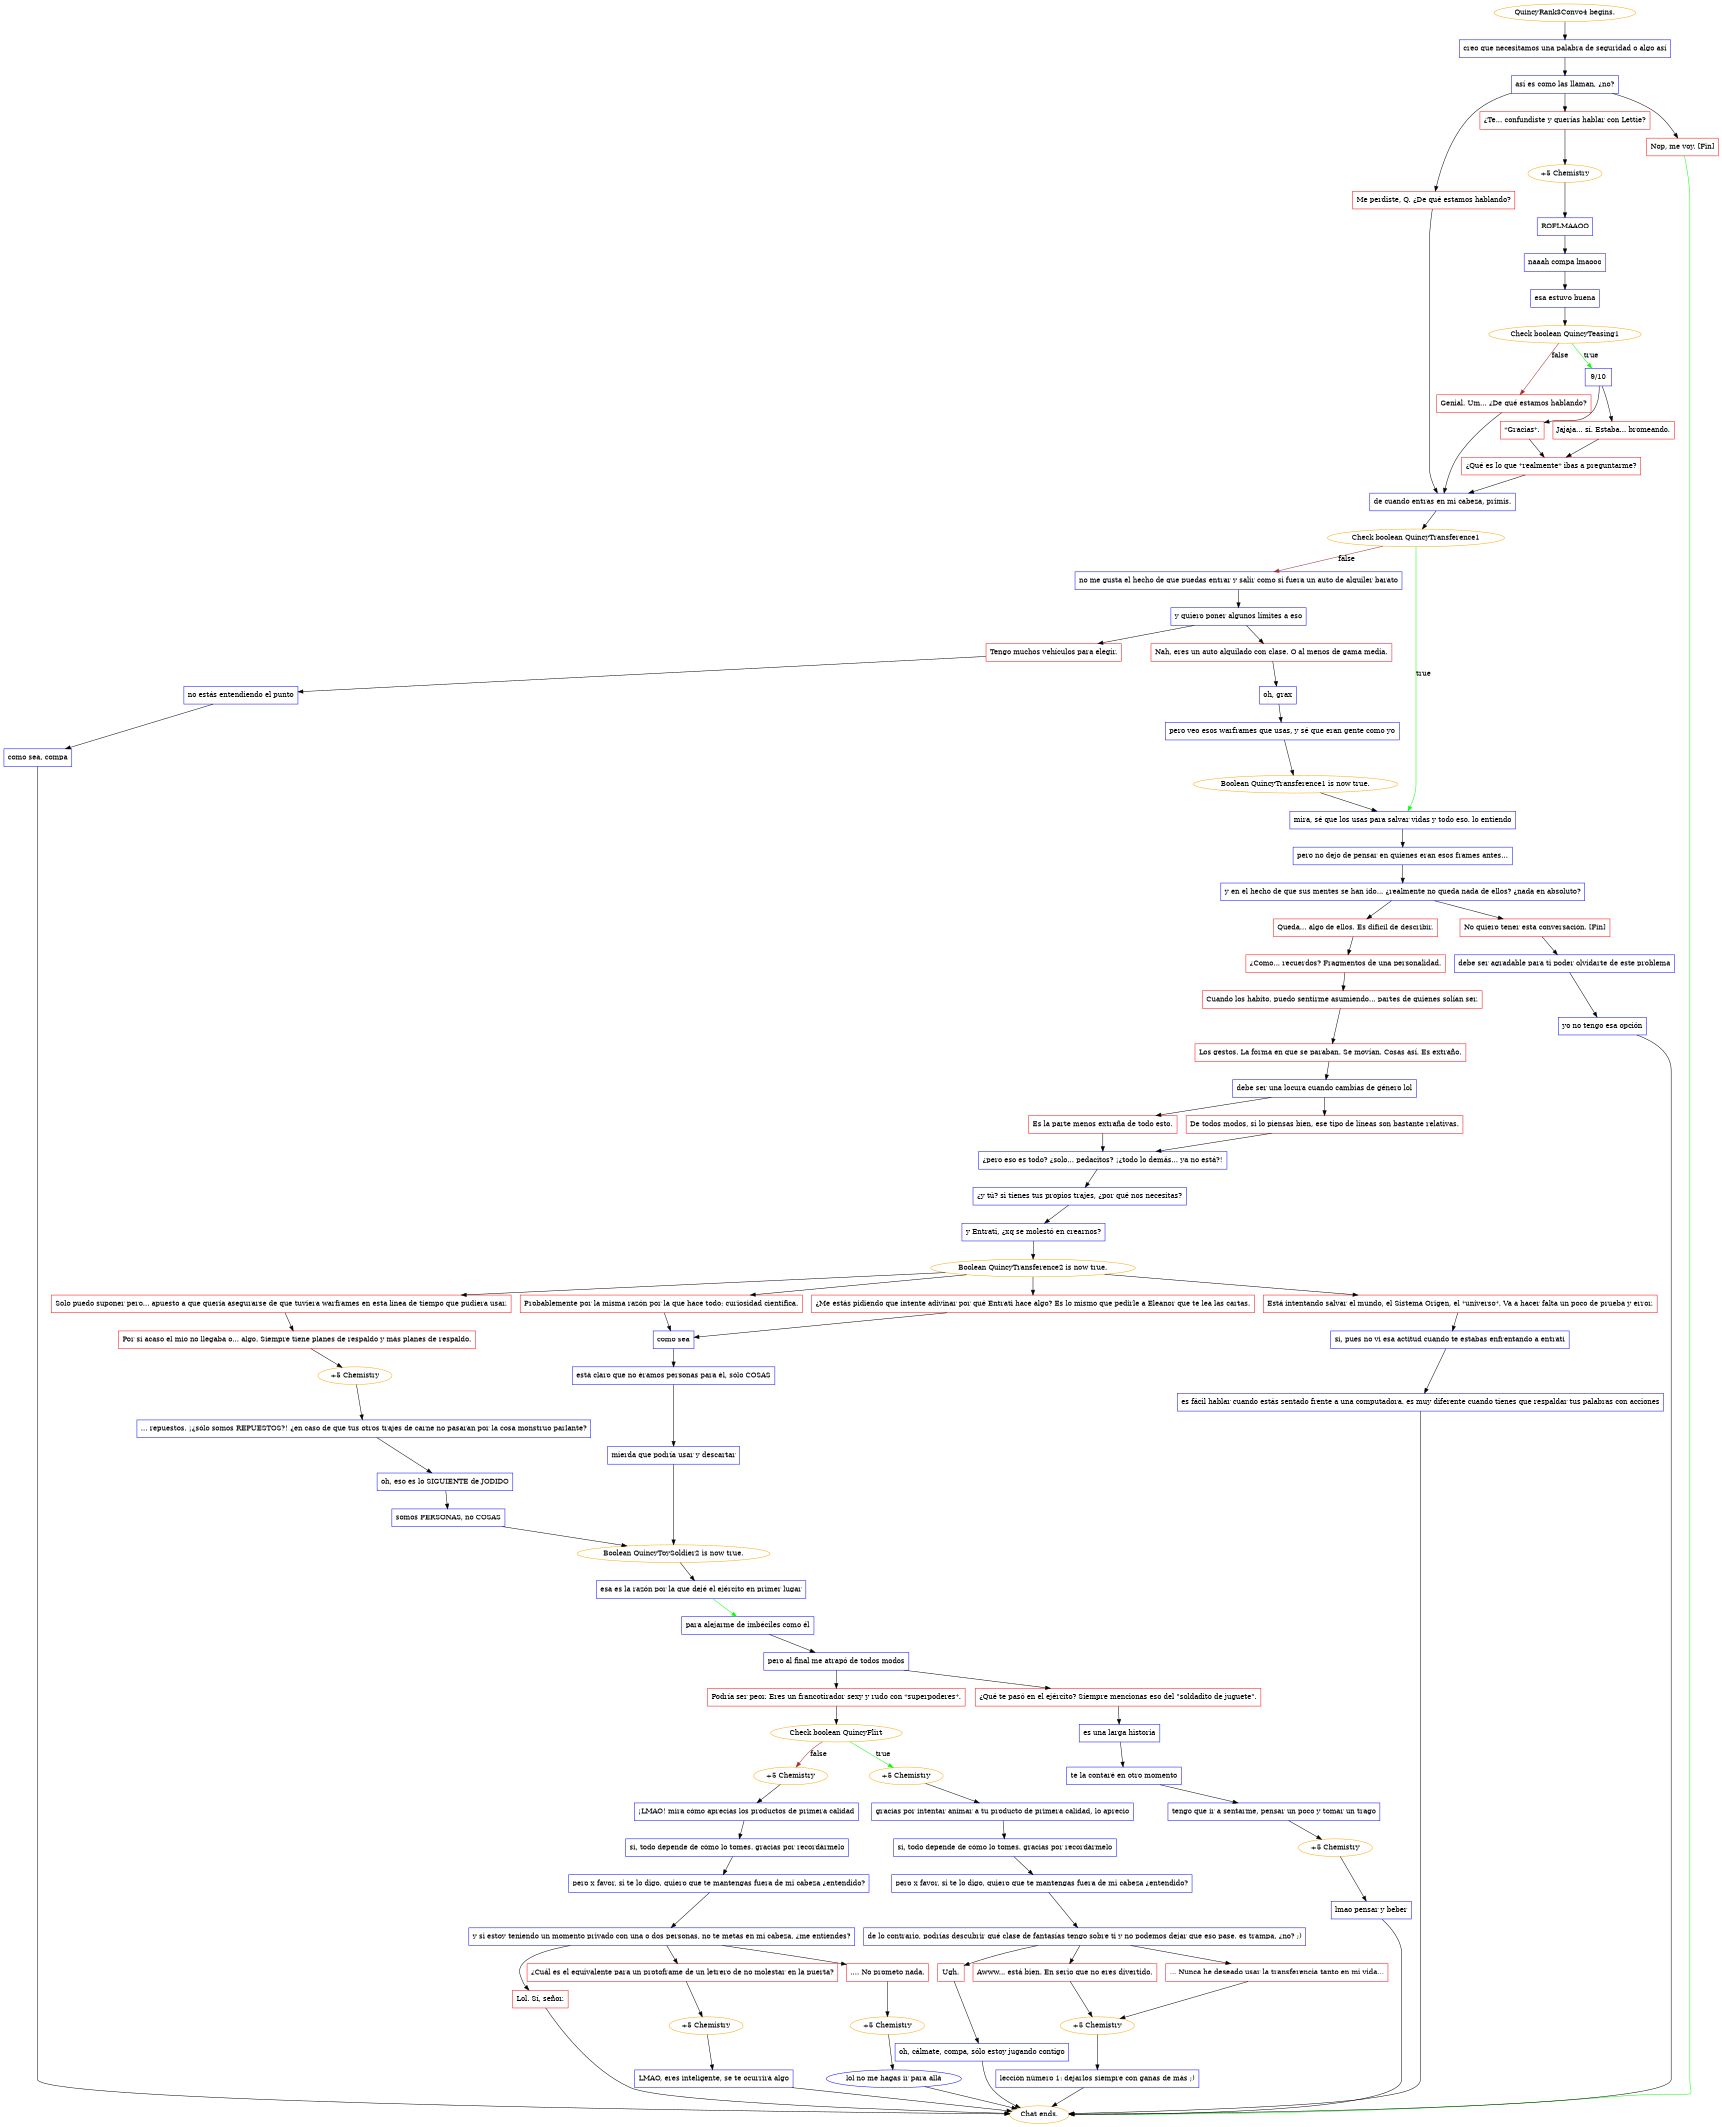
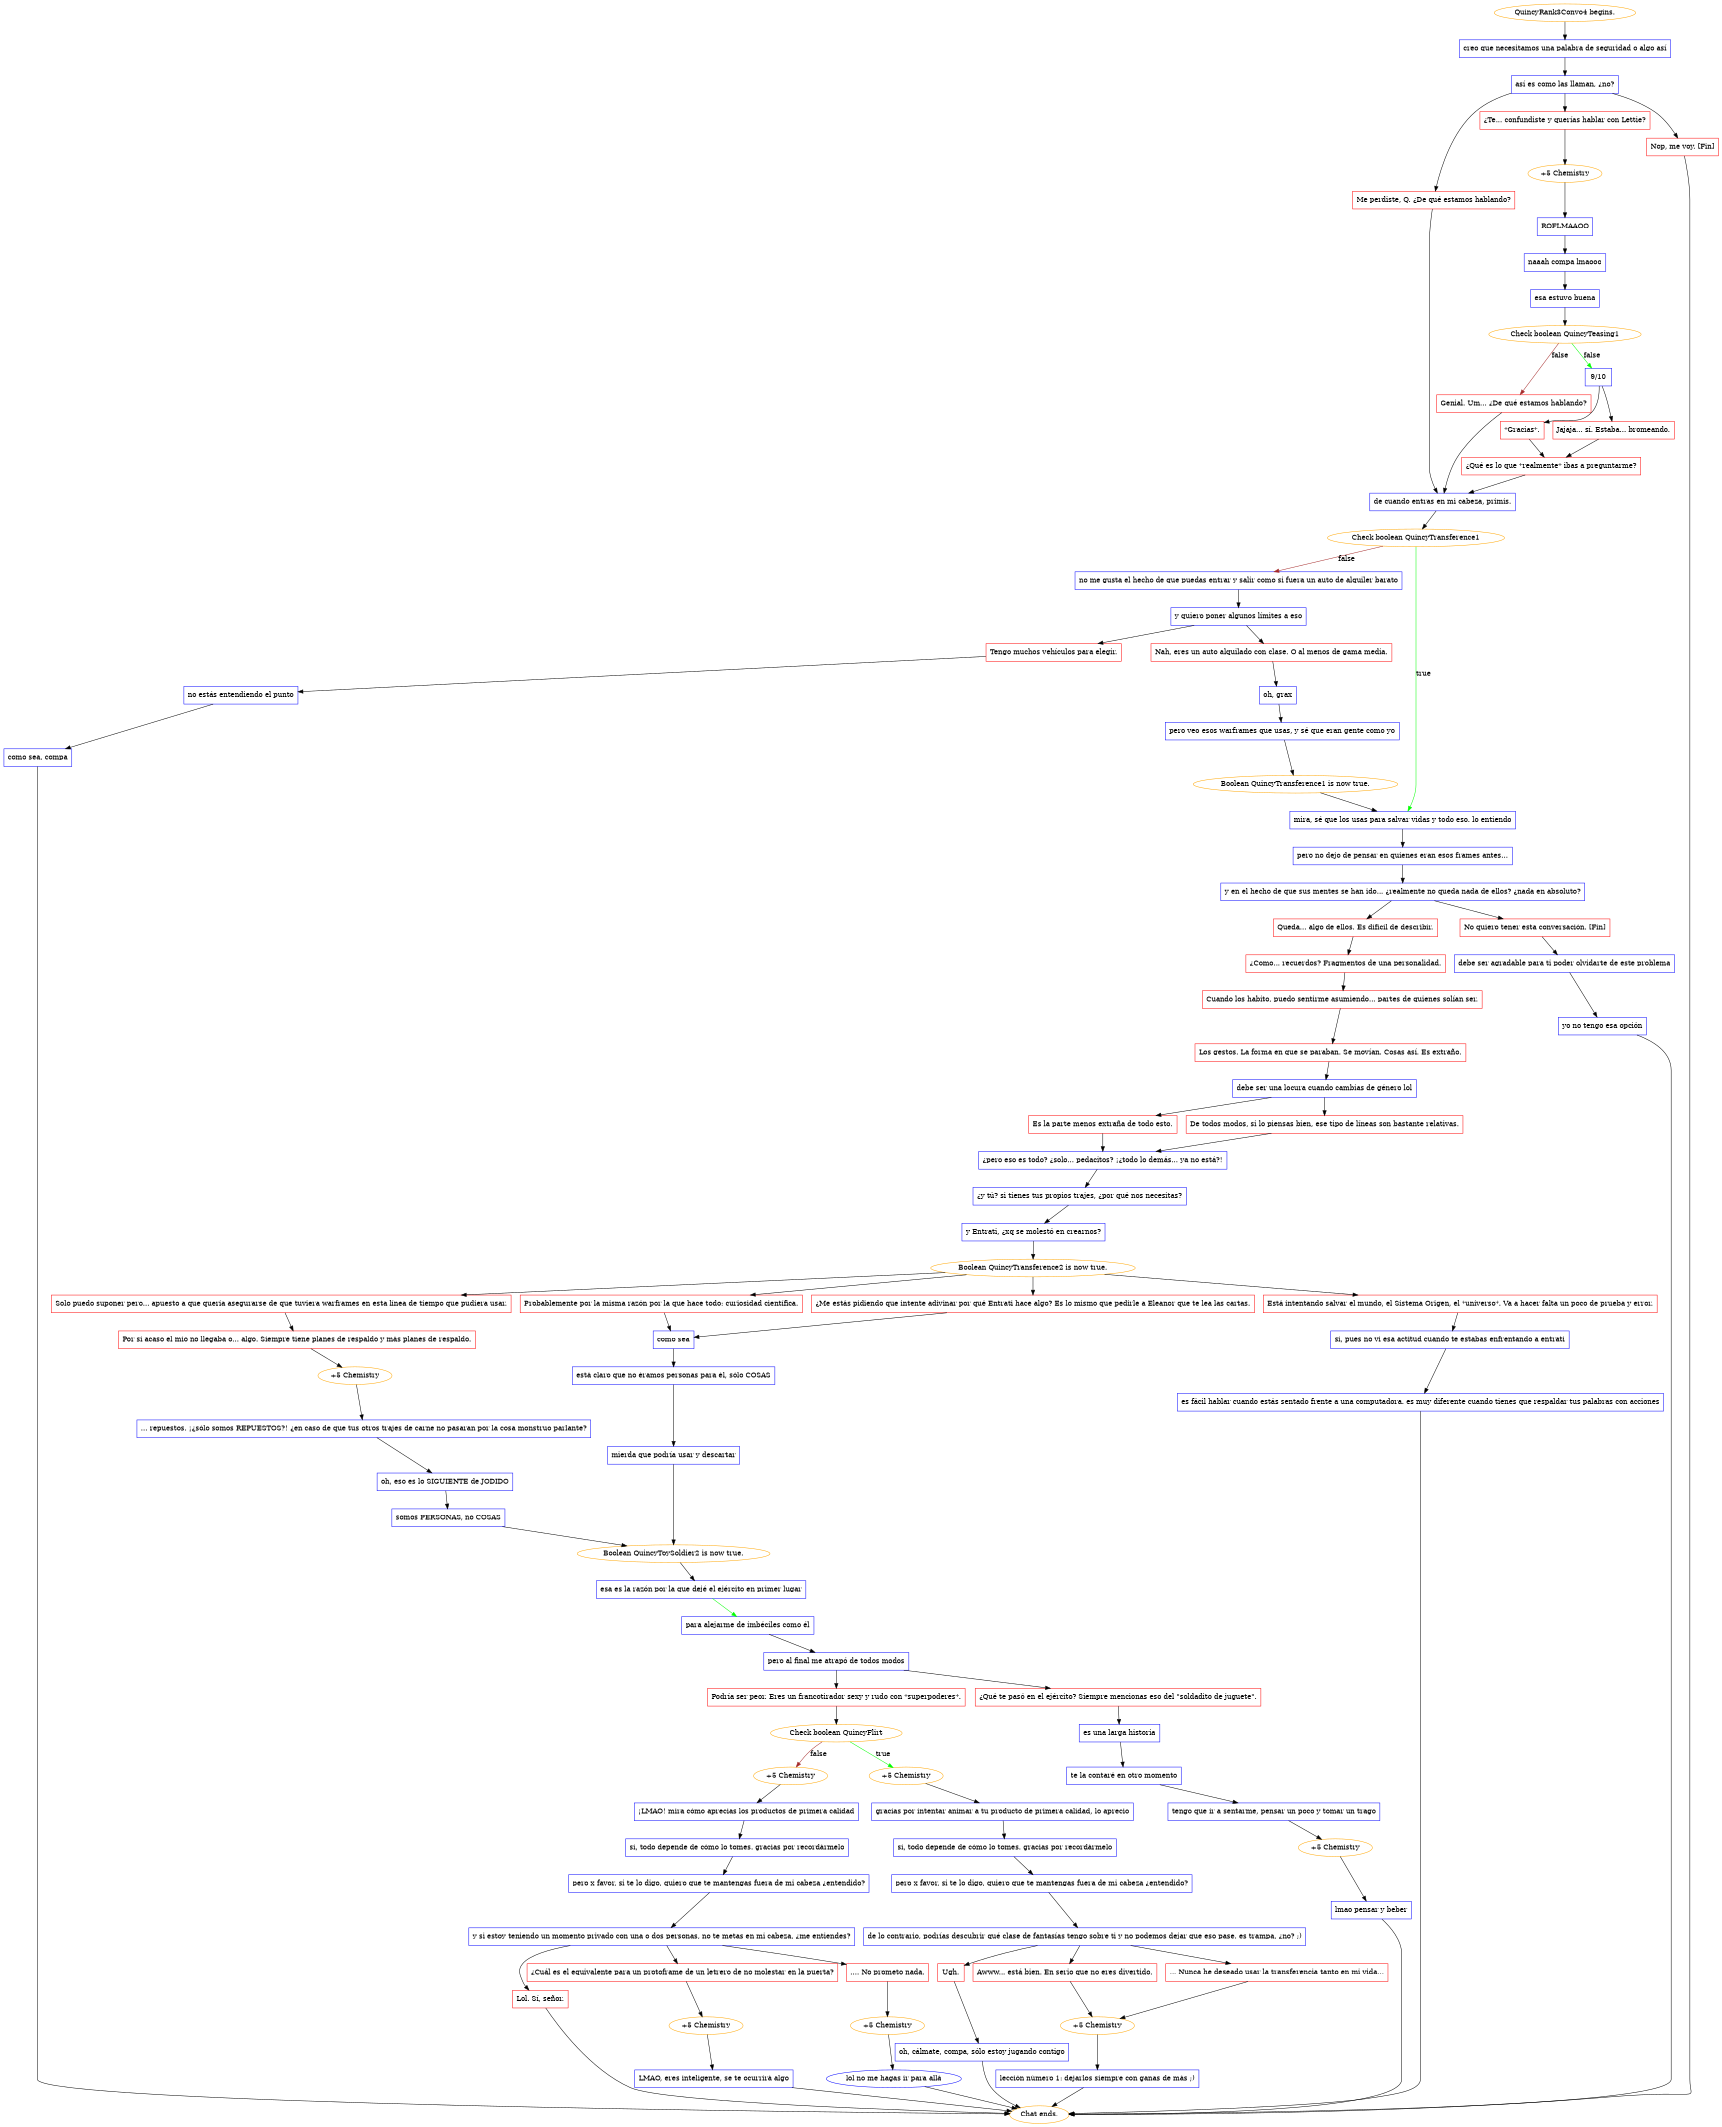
(1591, 356) -> (1592, 356)
(1690, 1433) -> (1690, 1433)
